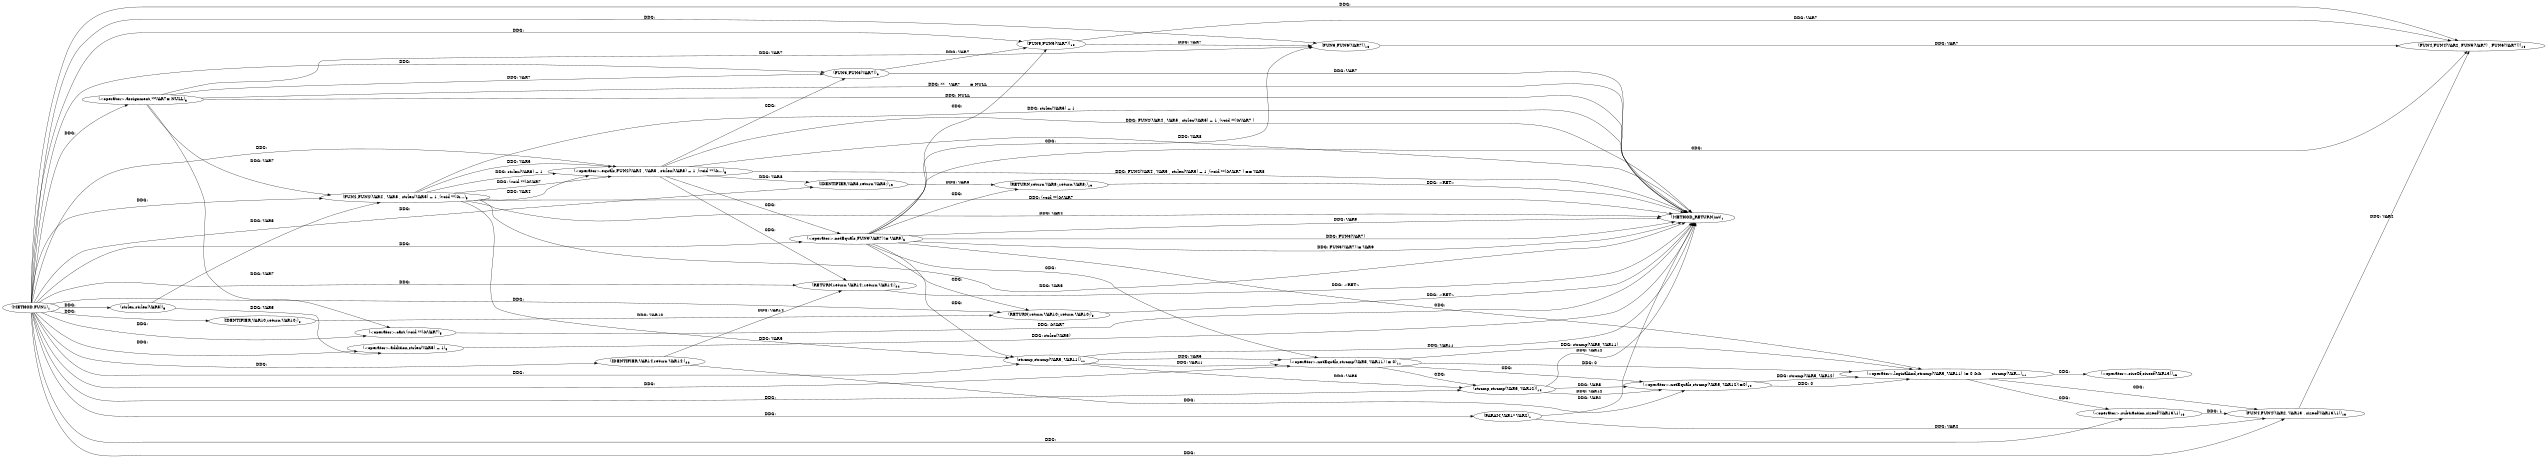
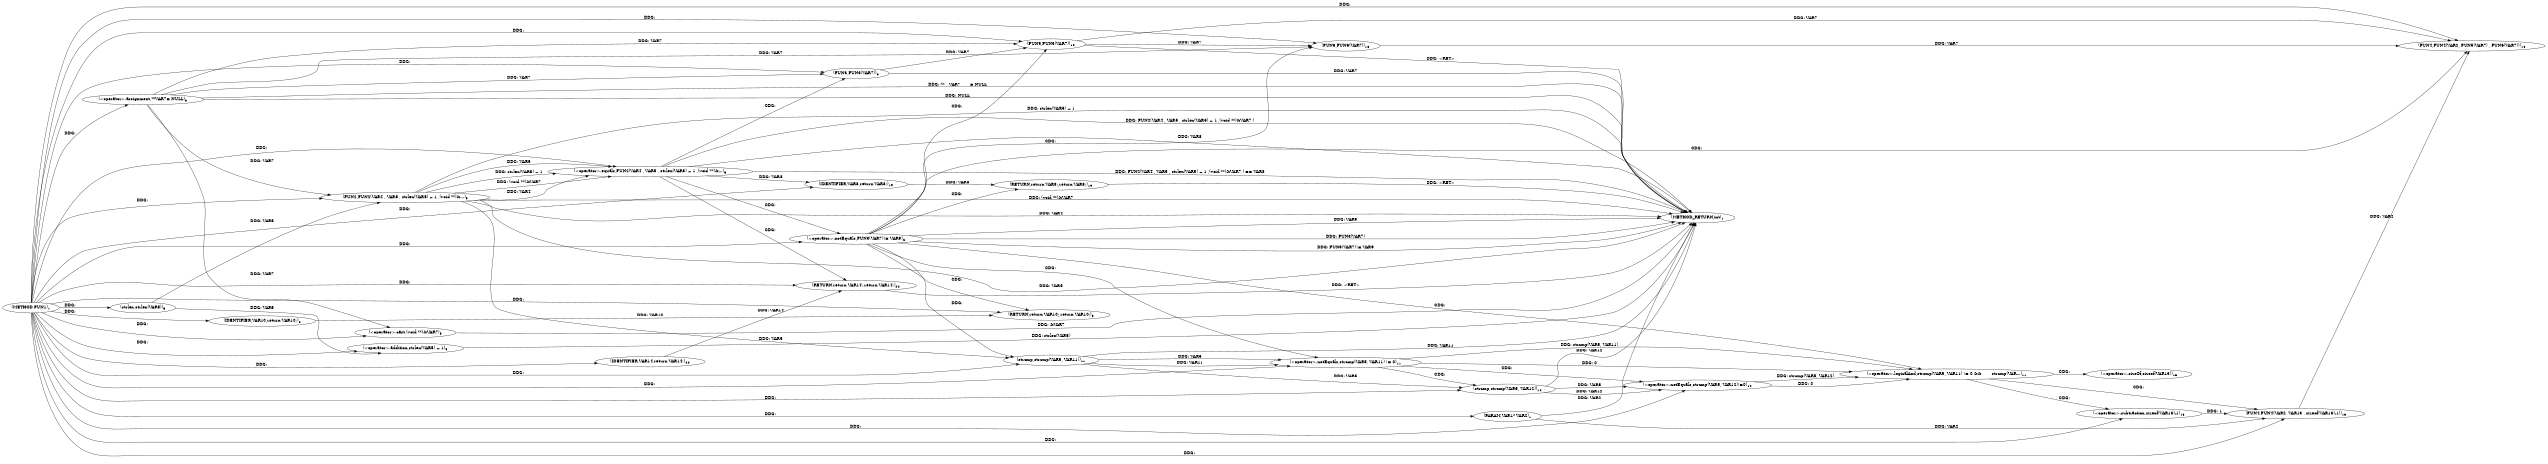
none -> (580, 44)
(1409, 299) -> (1437, 61)
(958, 303) -> (958, 303)
(1187, 404) -> (823, 429)
